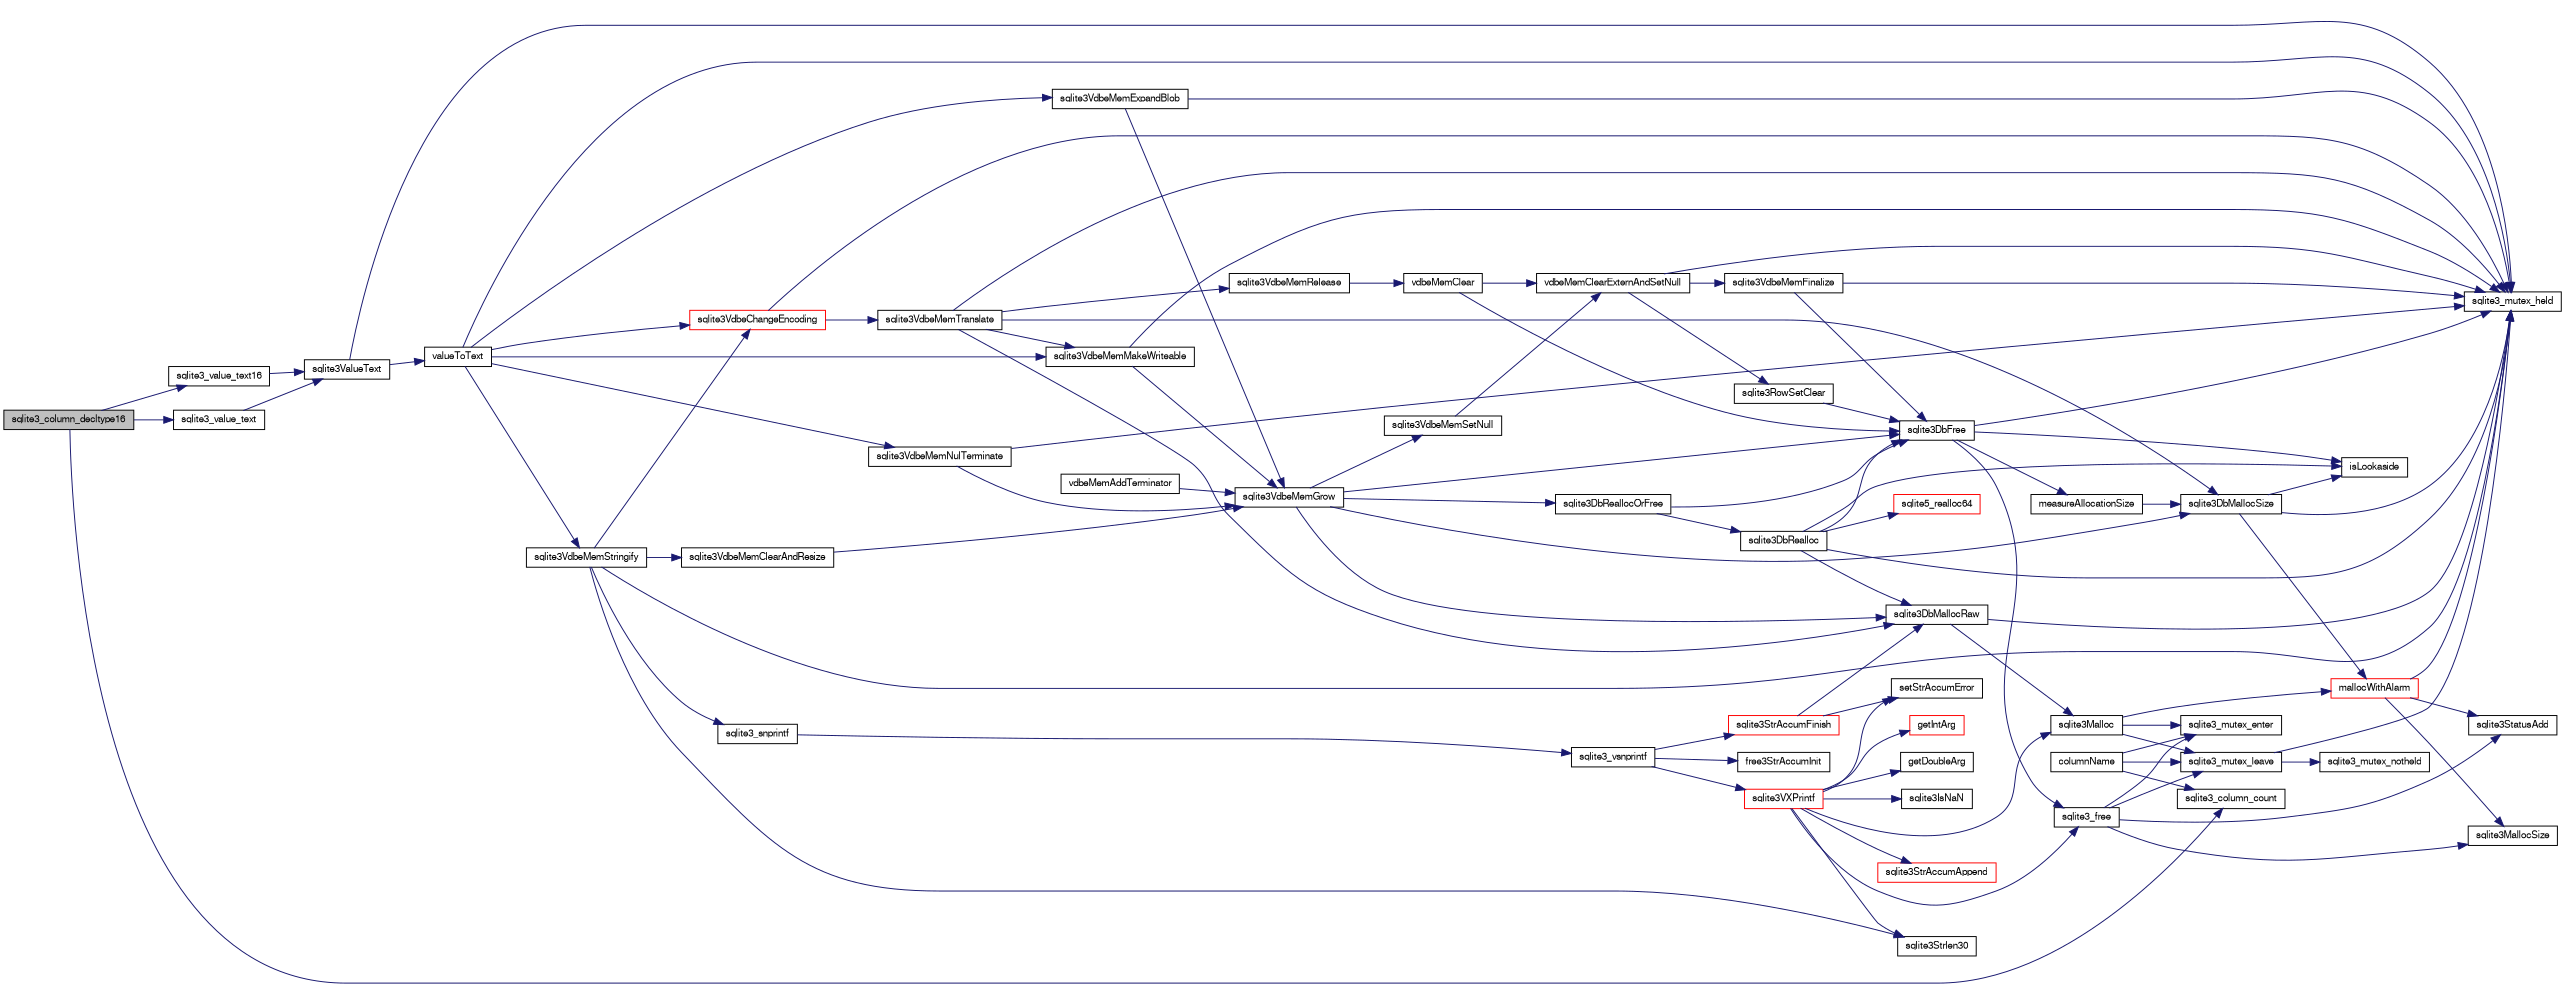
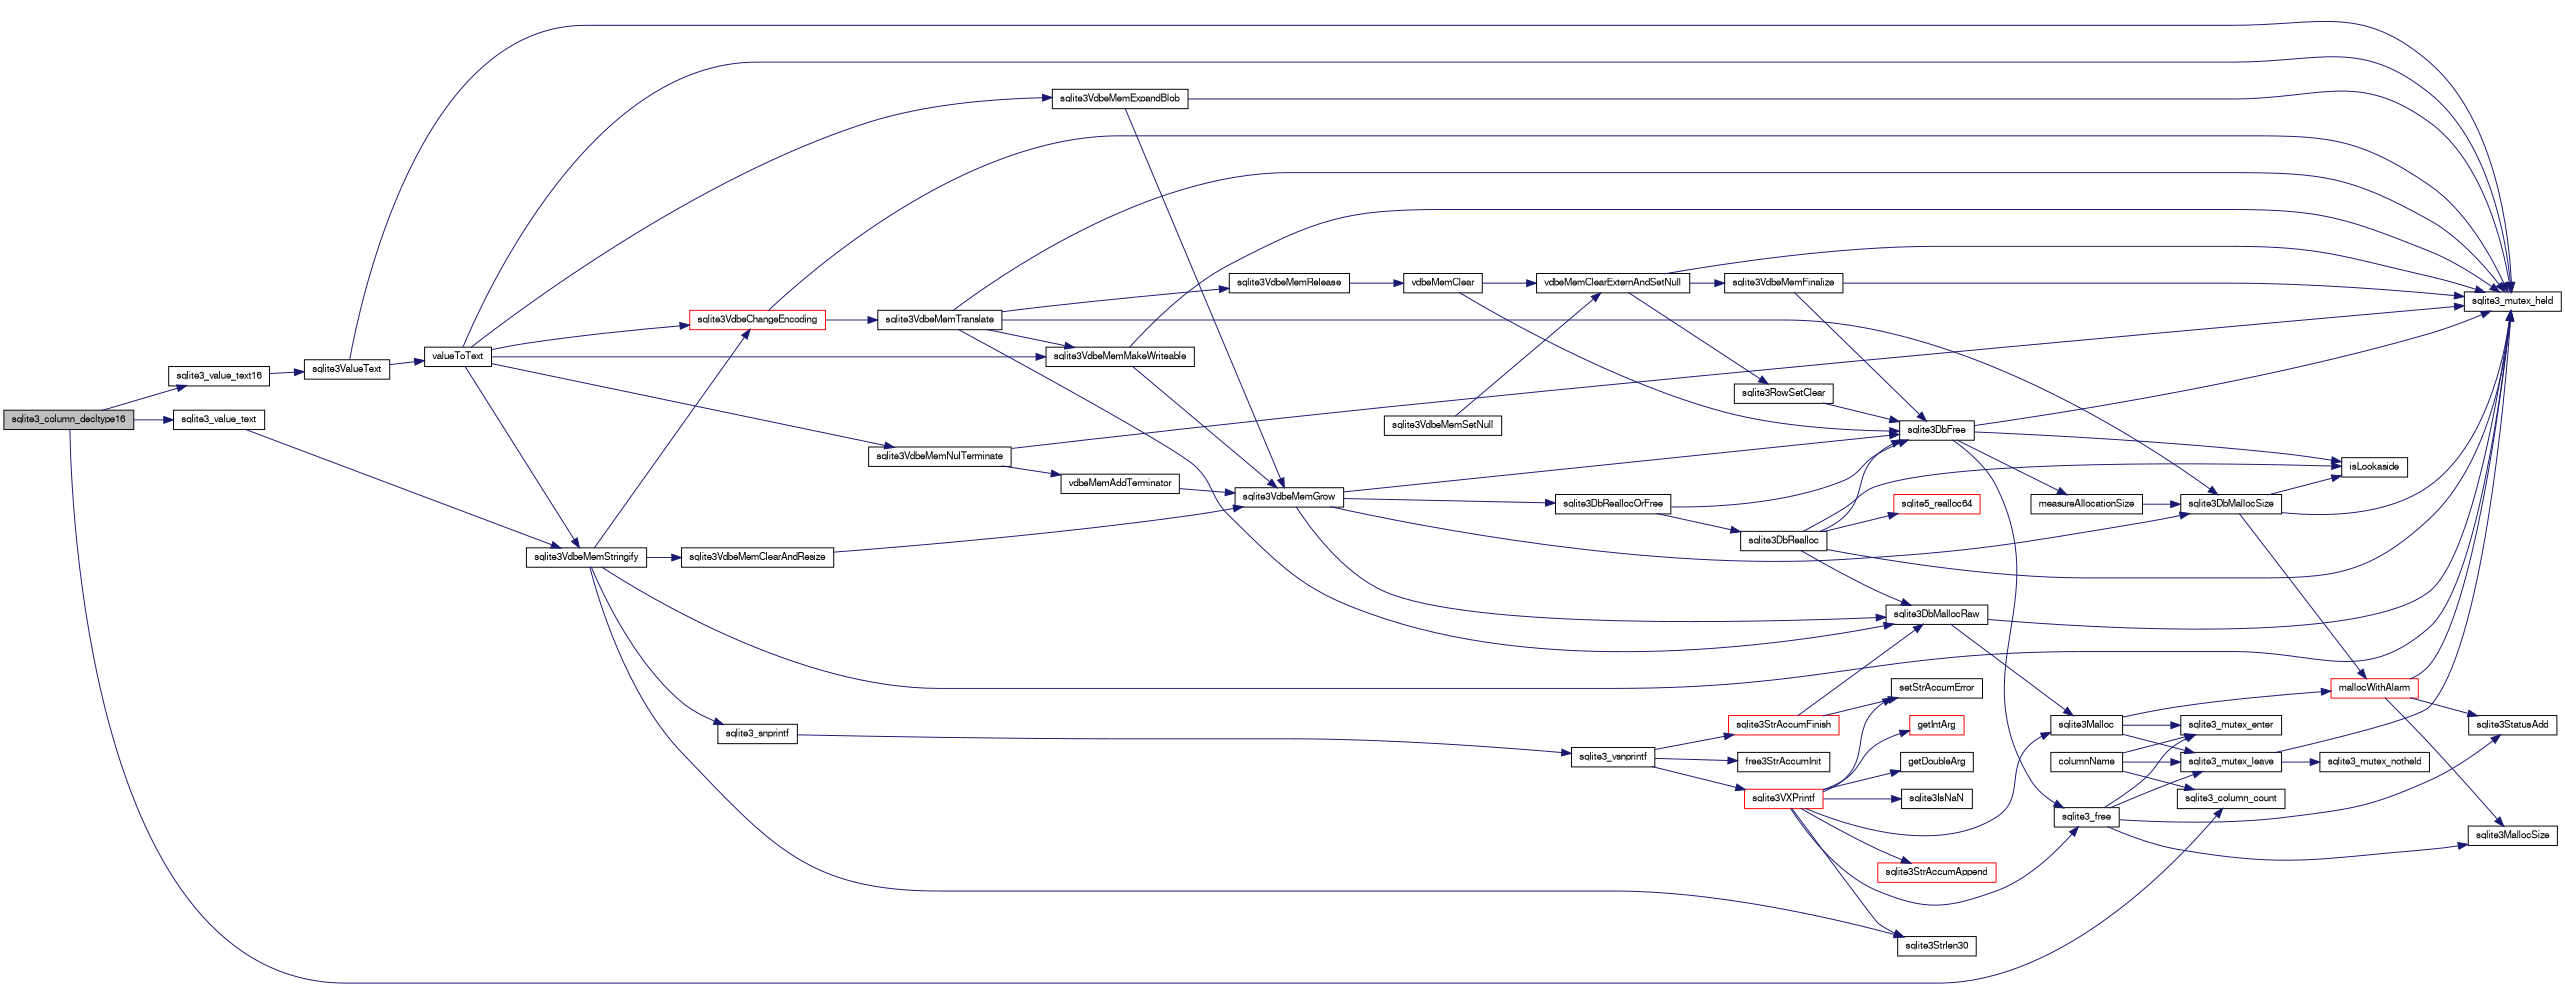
(278, 397) -> (398, 487)
(1362, 464) -> none
(1087, 508) -> (1026, 470)
